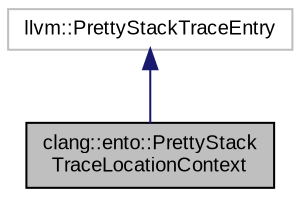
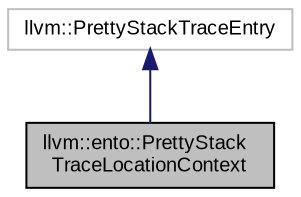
(150, 155) -> (150, 155)
